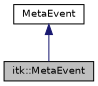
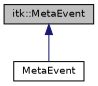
(49, 48) -> (49, 48)
